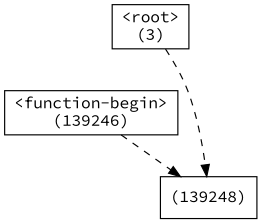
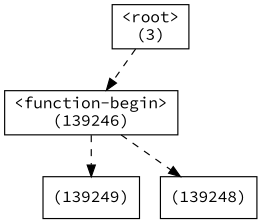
(192, 104) -> (124, 65)
none -> (91, 198)
